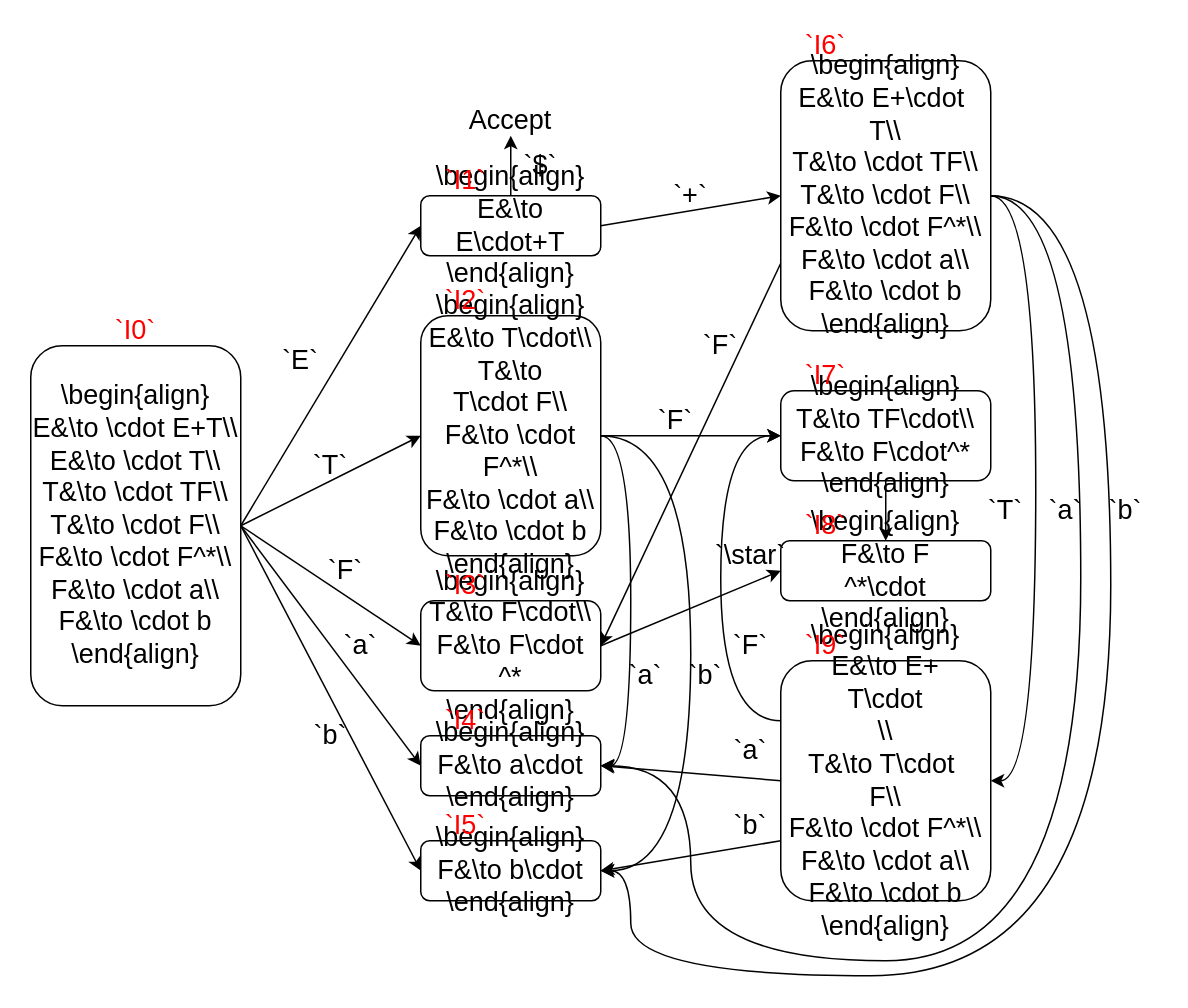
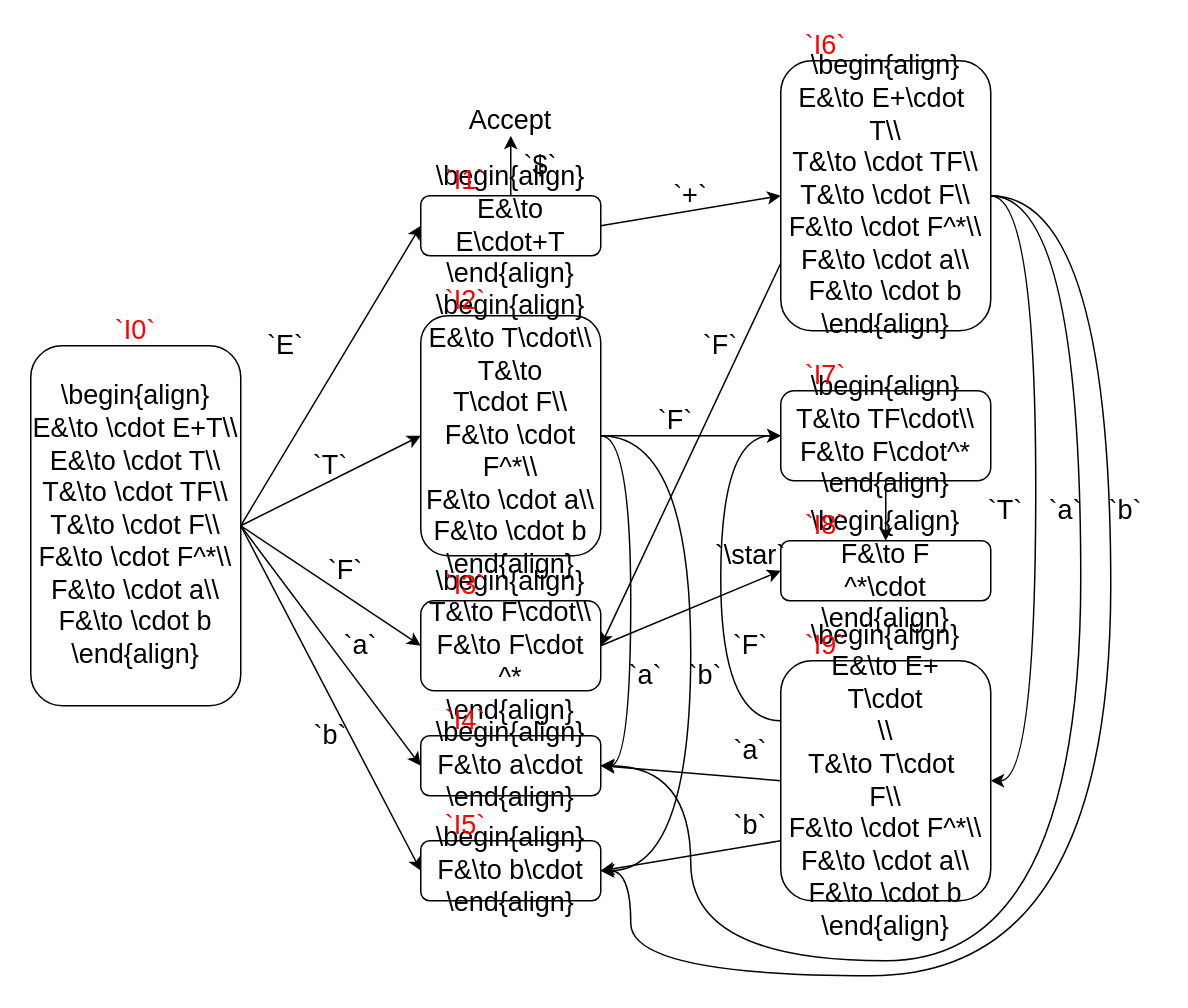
(301, 361) -> (286, 346)
